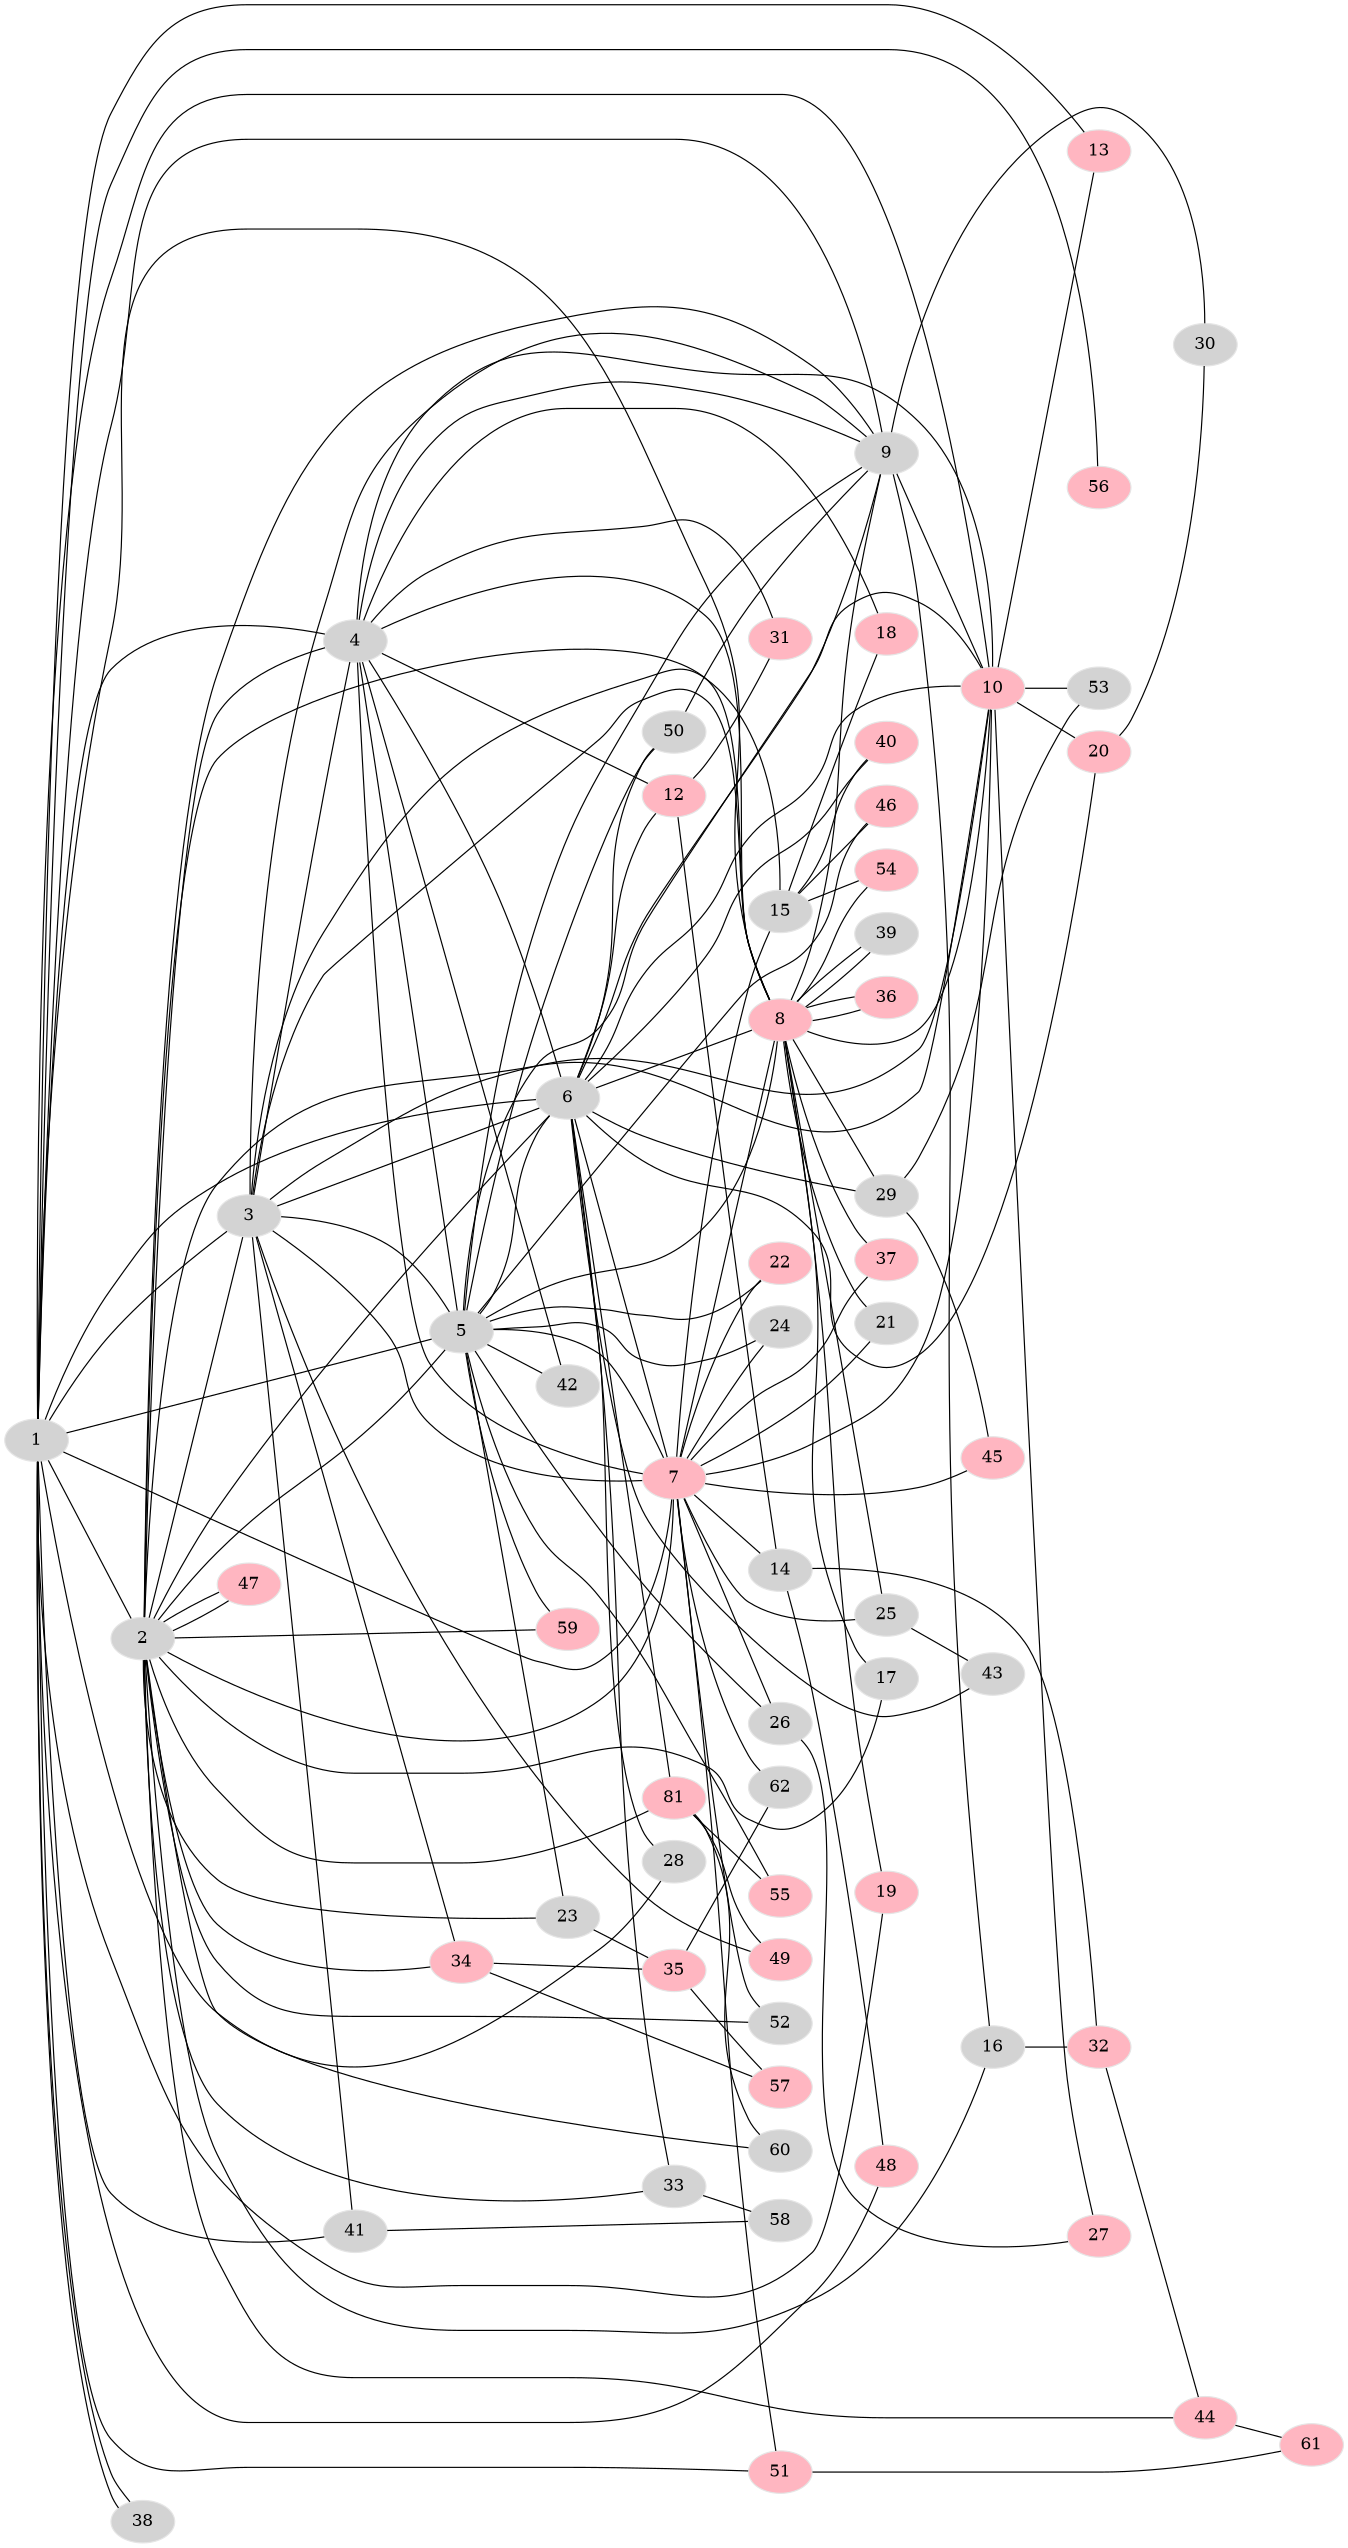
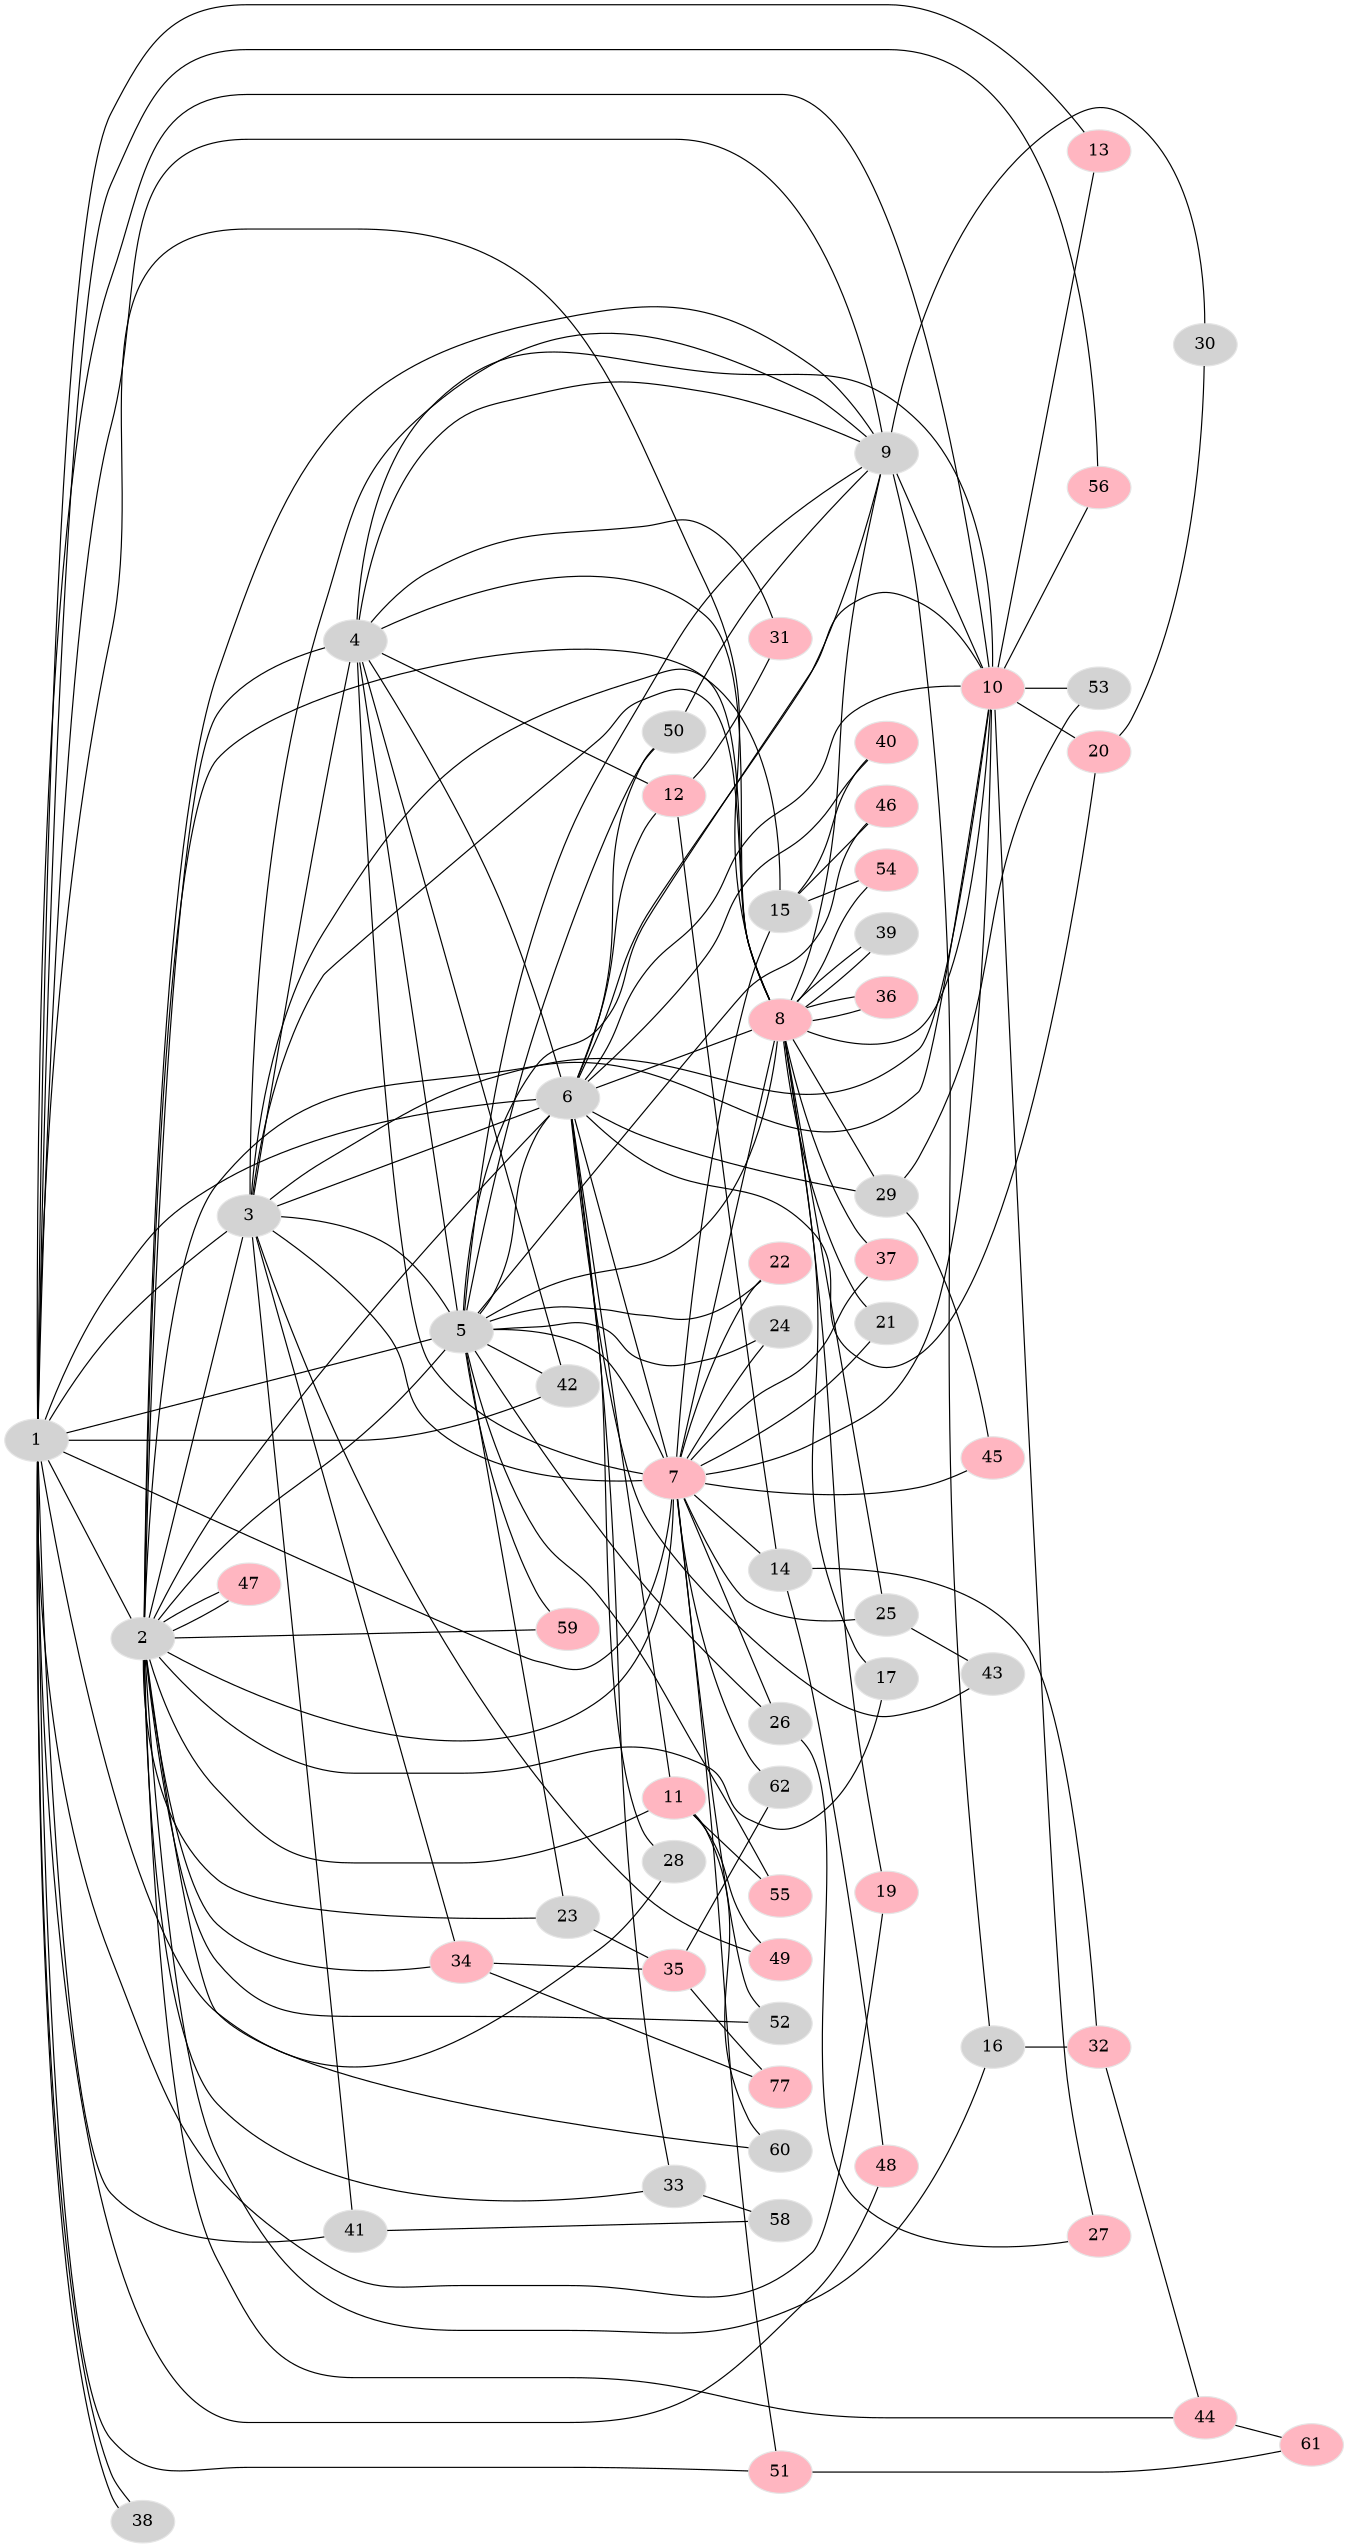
none -> (1046, 588)
(887, 634) -> none
(63, 929) -> (296, 1440)
(674, 1798) -> (674, 1798)
(780, 2087) -> (780, 2087)
